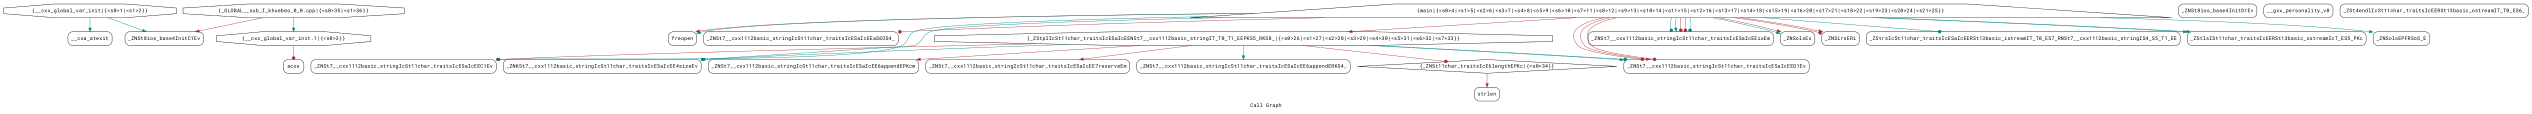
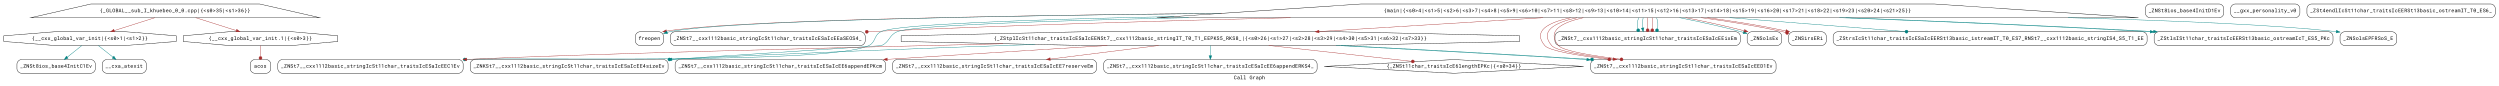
(294, 11) -> (175, 11)
(294, 23) -> (216, 24)
(231, 24) -> (135, 24)
(1487, 94) -> none
